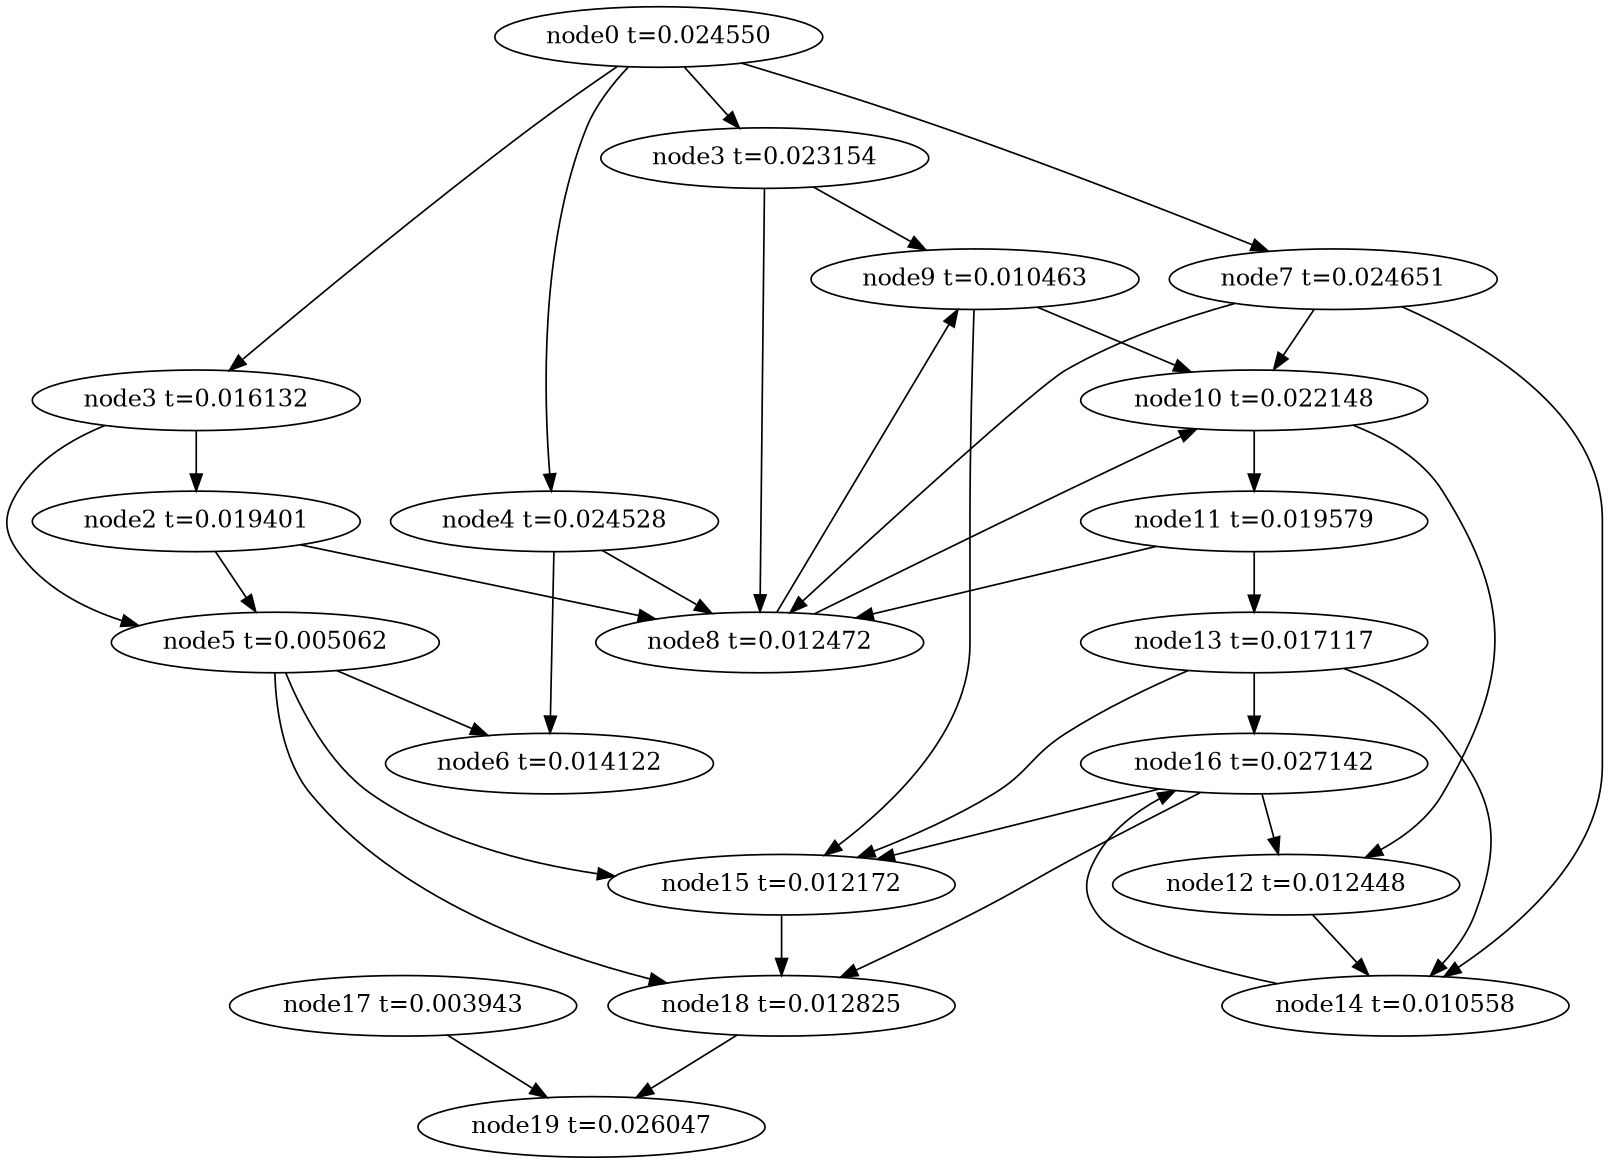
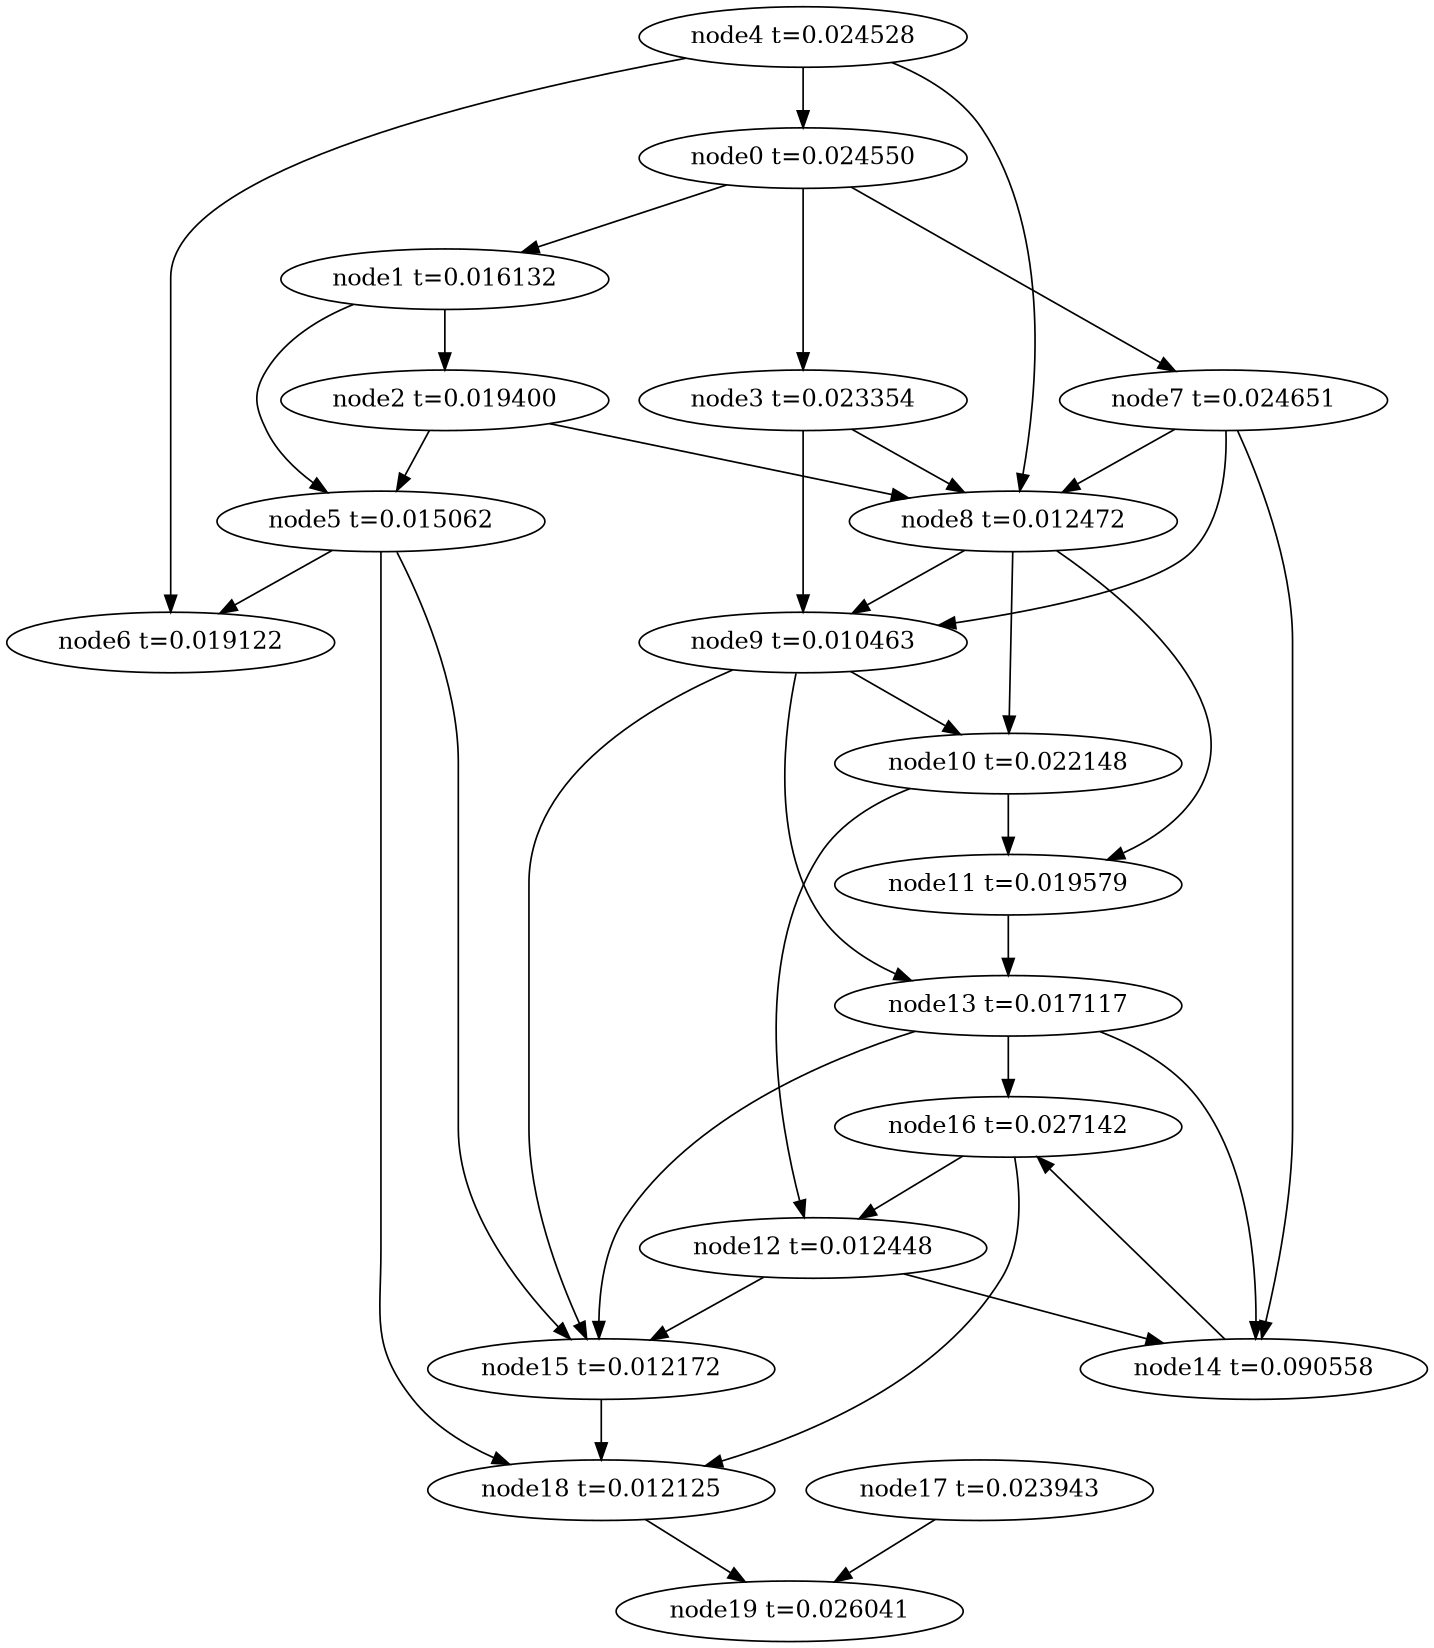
(765, 158) -> (803, 400)
(554, 262) -> (803, 89)
(1299, 332) -> (1139, 581)
(196, 400) -> (445, 279)
(196, 521) -> (445, 400)
(1014, 580) -> (1197, 692)
(275, 643) -> (381, 521)
(549, 764) -> (171, 643)
(1027, 822) -> (715, 1305)
none -> (792, 845)
(403, 1006) -> (980, 1490)
(782, 1006) -> (601, 1490)
(1395, 1006) -> (1254, 1369)
(592, 1127) -> (790, 1611)
